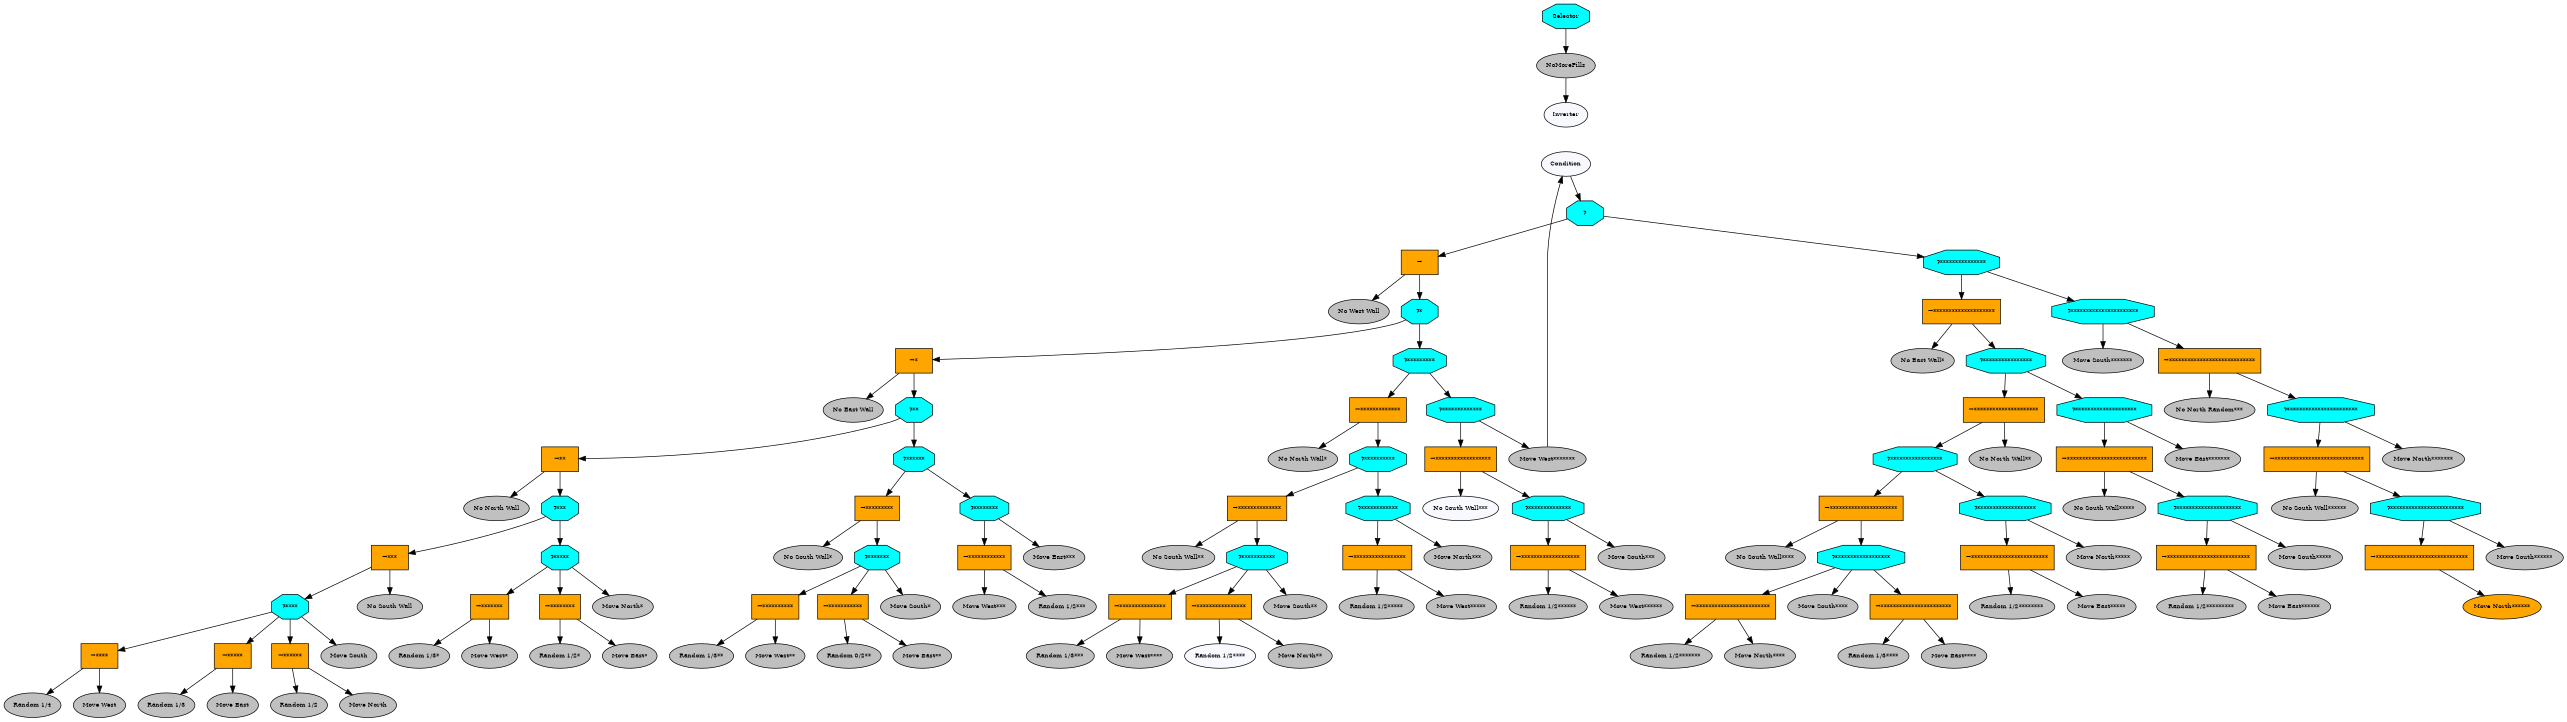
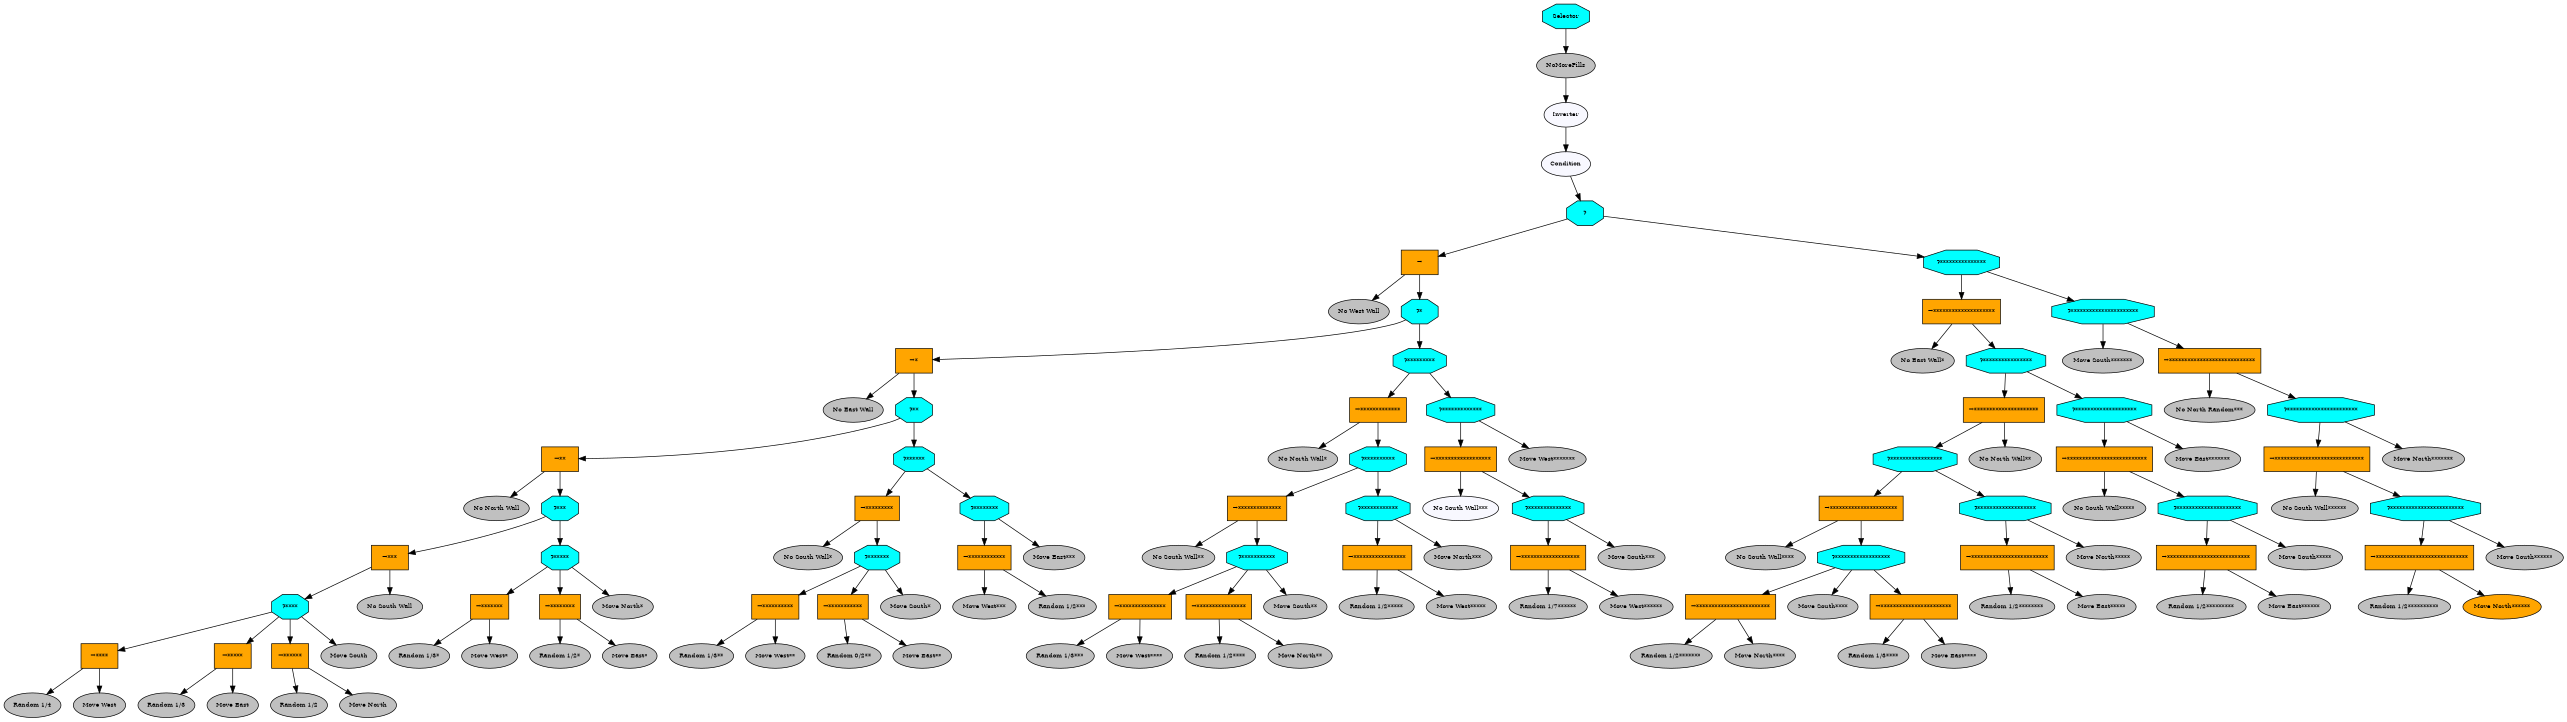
(1547, 314) -> (1566, 136)
(1548, 607) -> (1548, 607)
none -> (2404, 607)
(1220, 656) -> (1220, 656)
